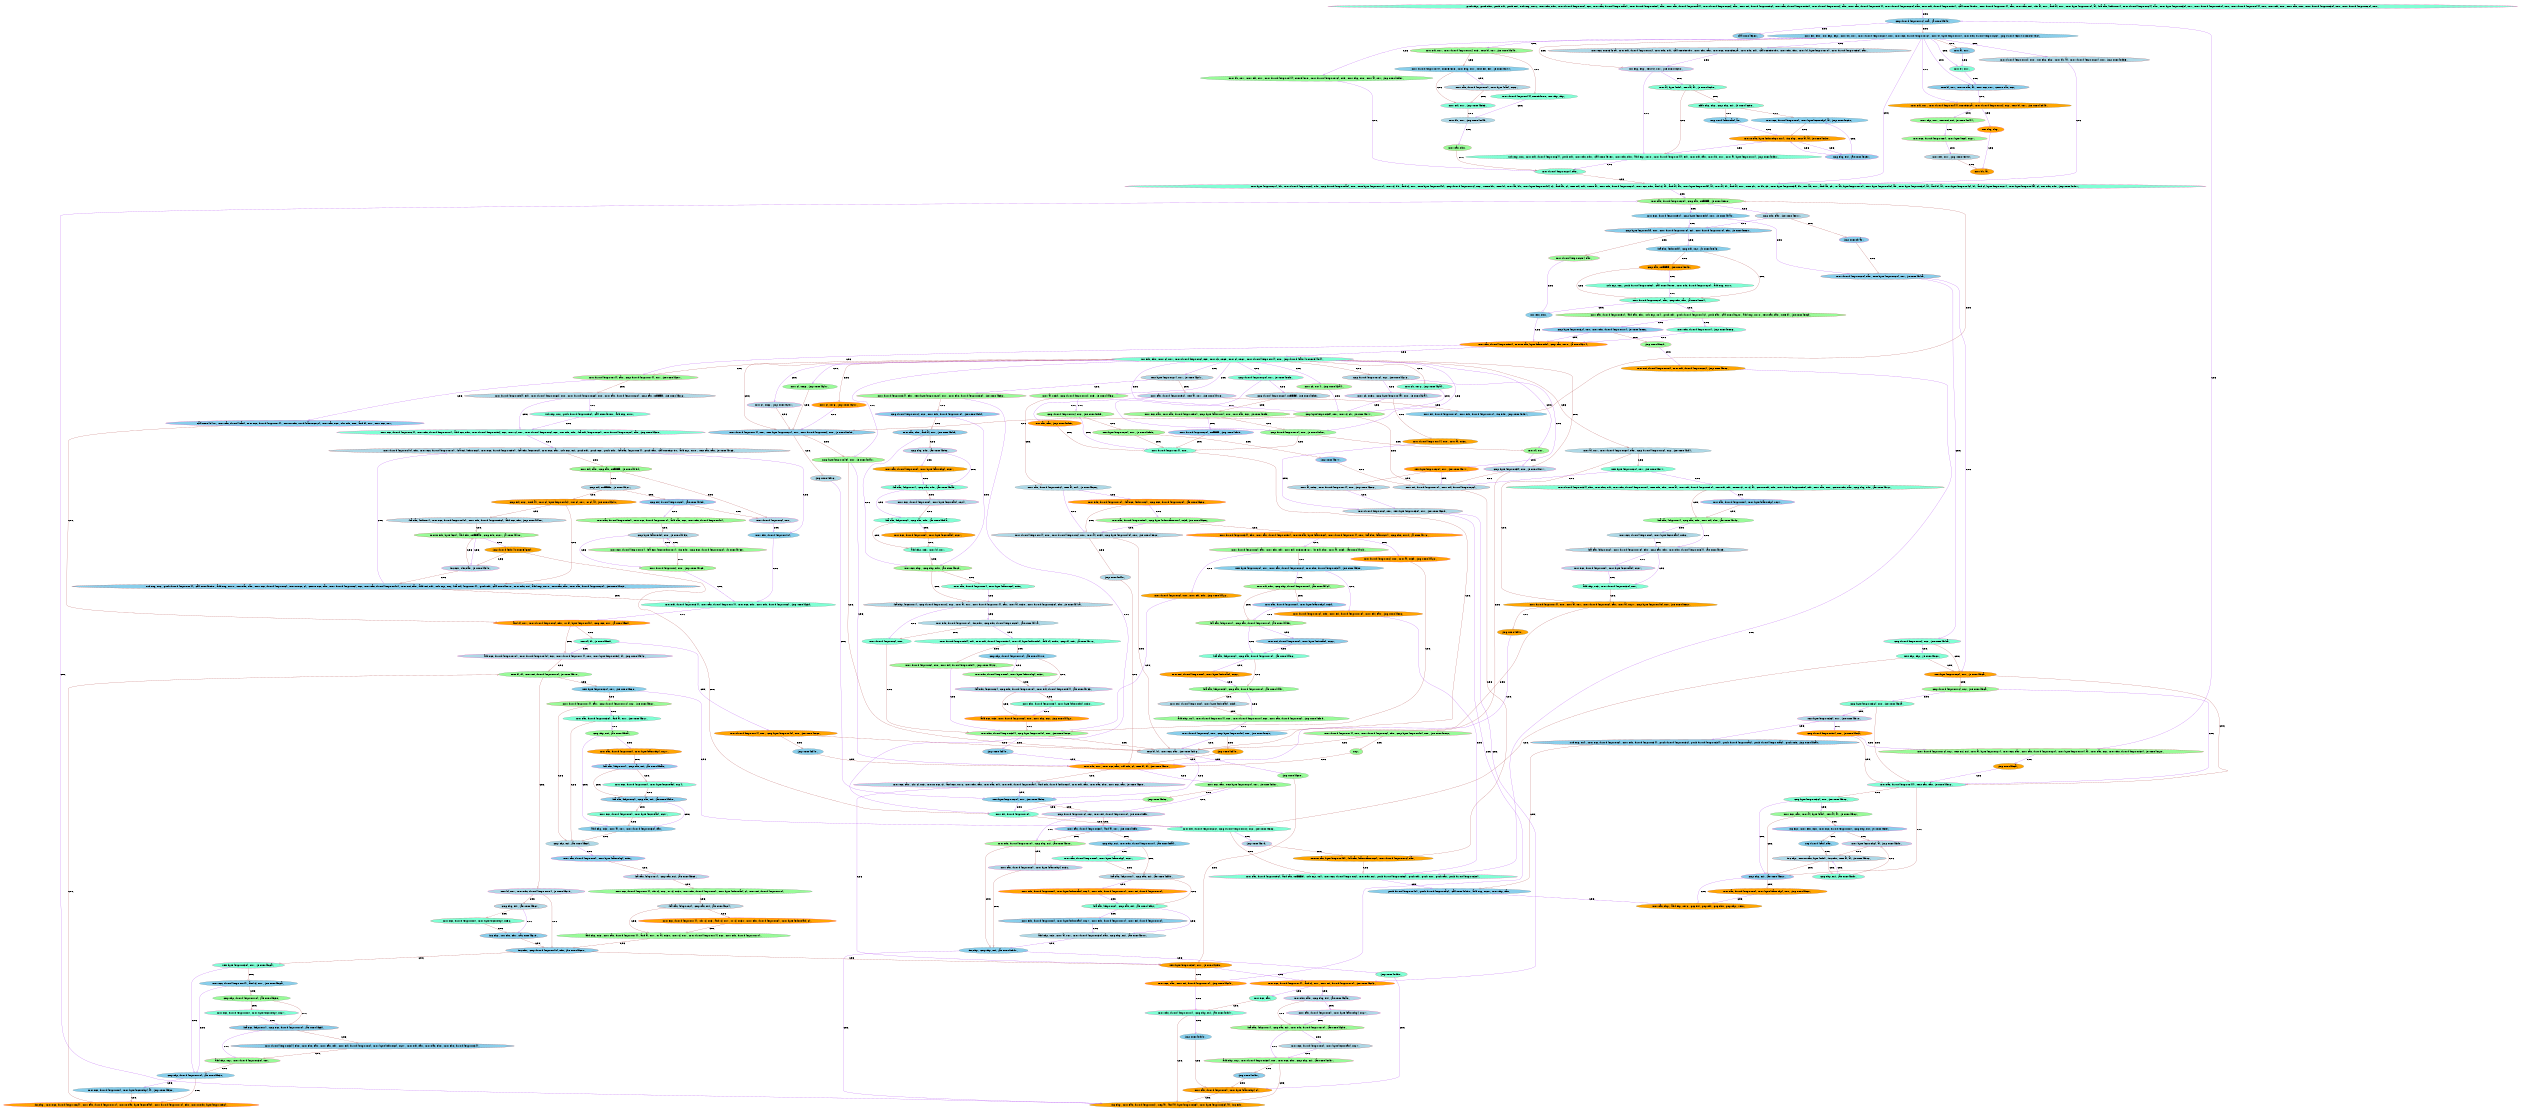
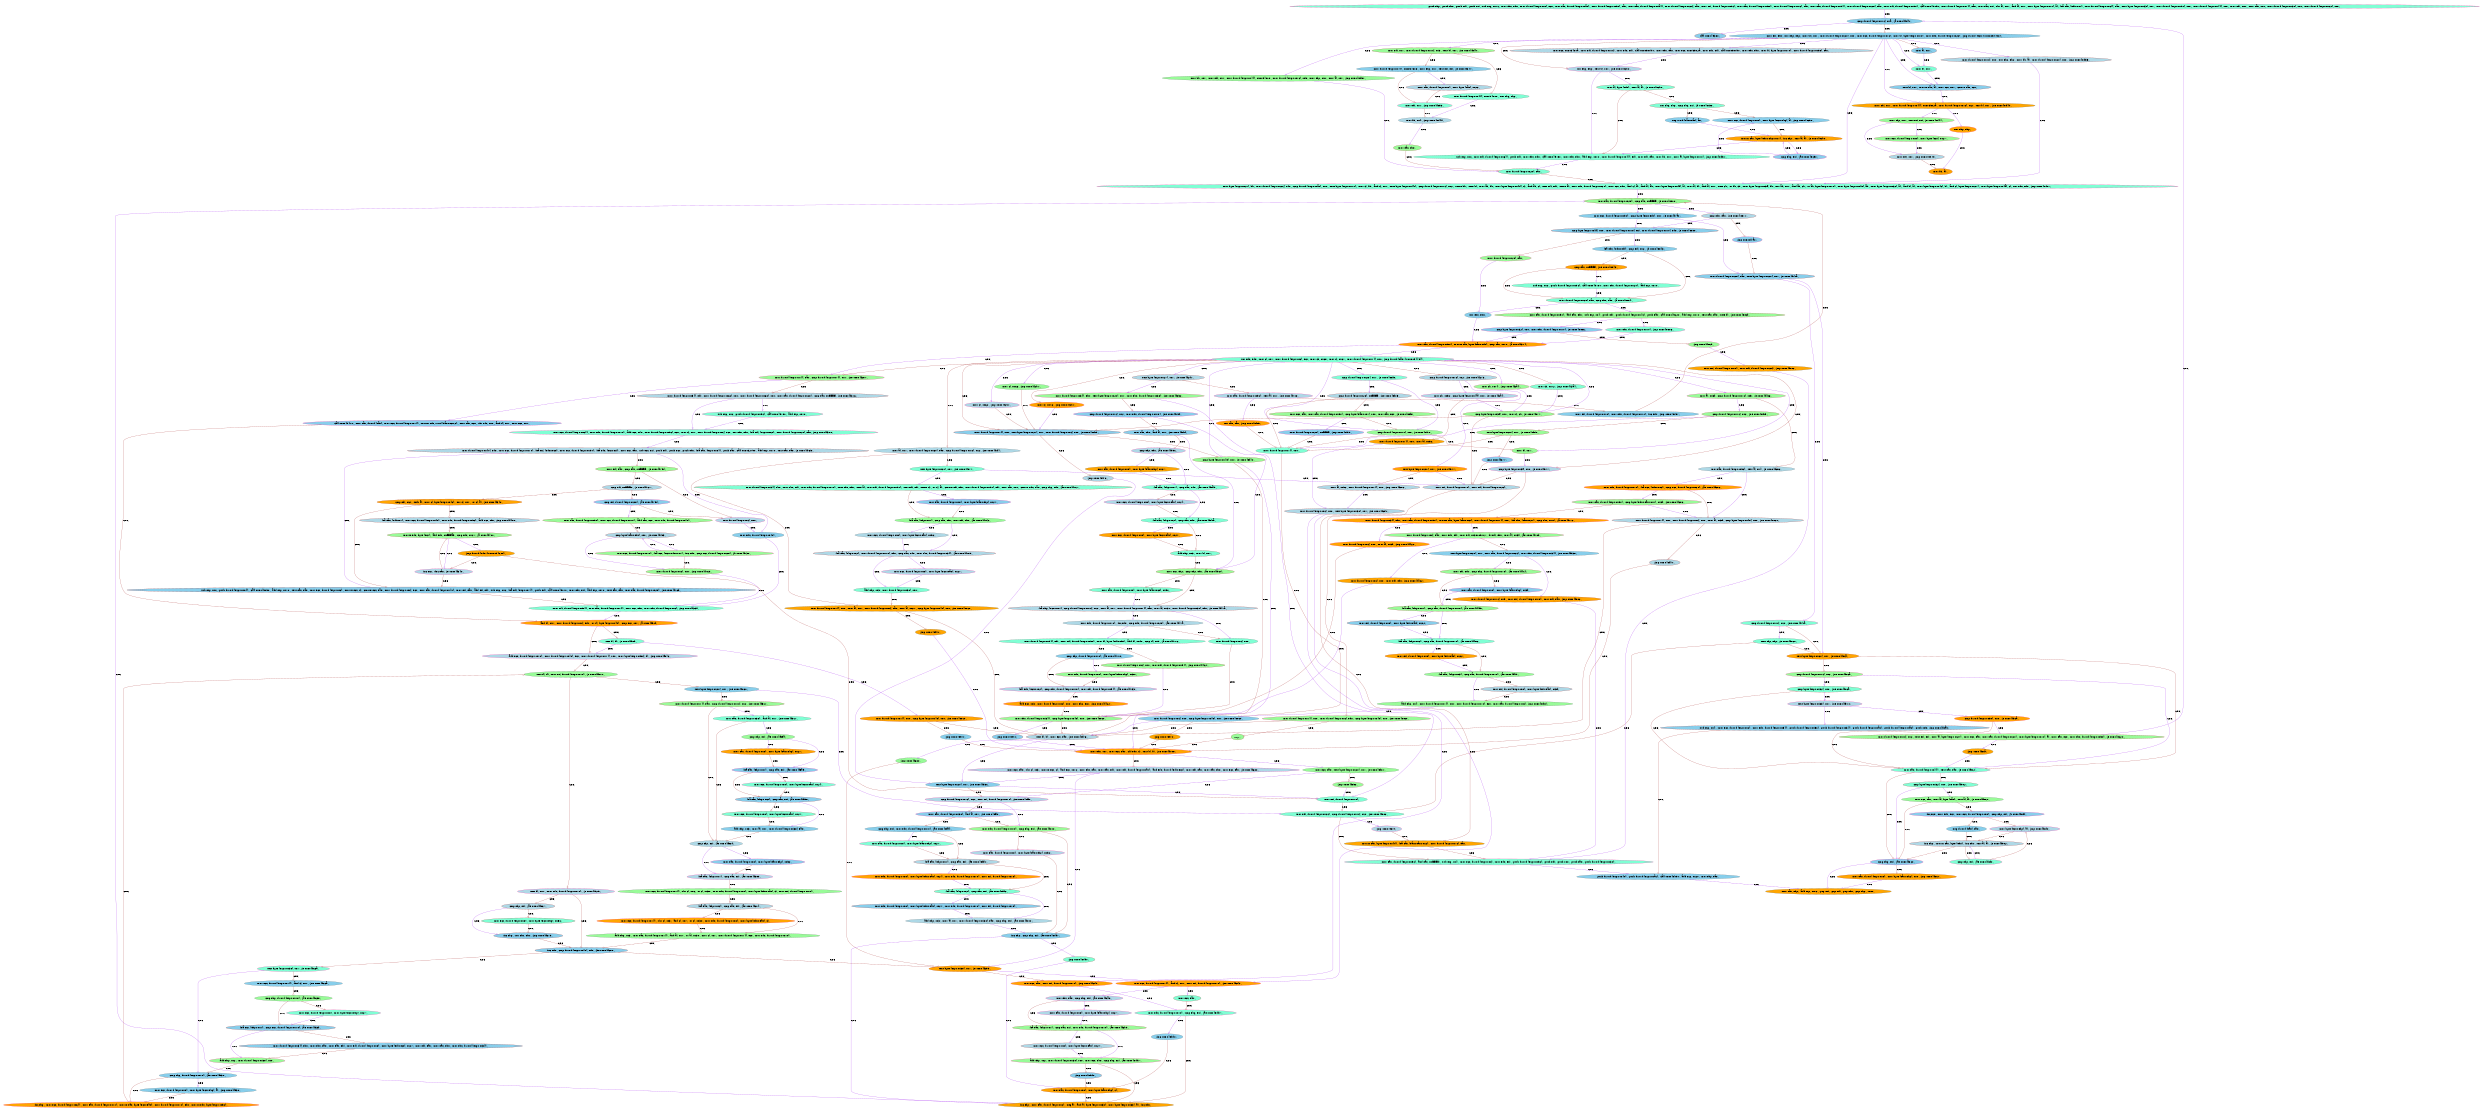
(1726, 106) -> (1687, 106)
(1468, 120) -> (1425, 120)
none -> (1866, 140)
none -> (1285, 405)
(1057, 704) -> none
(582, 784) -> (818, 750)
none -> (703, 861)
(514, 936) -> (528, 936)
(200, 1019) -> none
